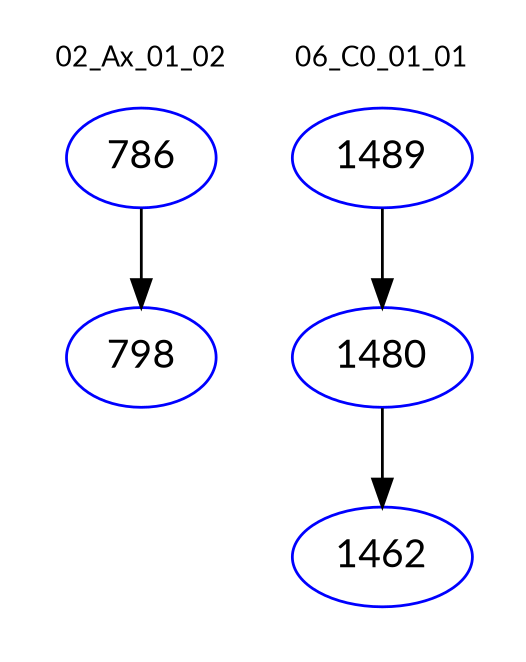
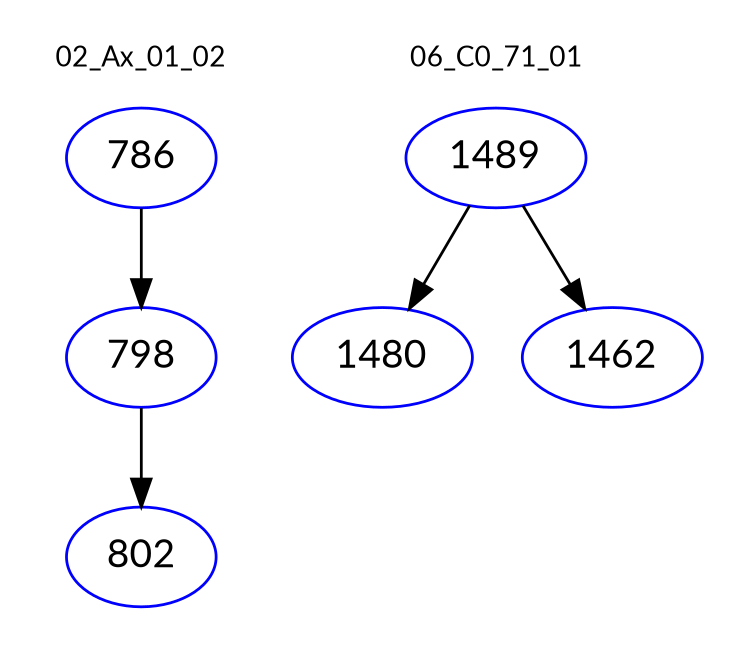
(382, 60) -> (497, 60)
(382, 444) -> (547, 245)
none -> (141, 557)
